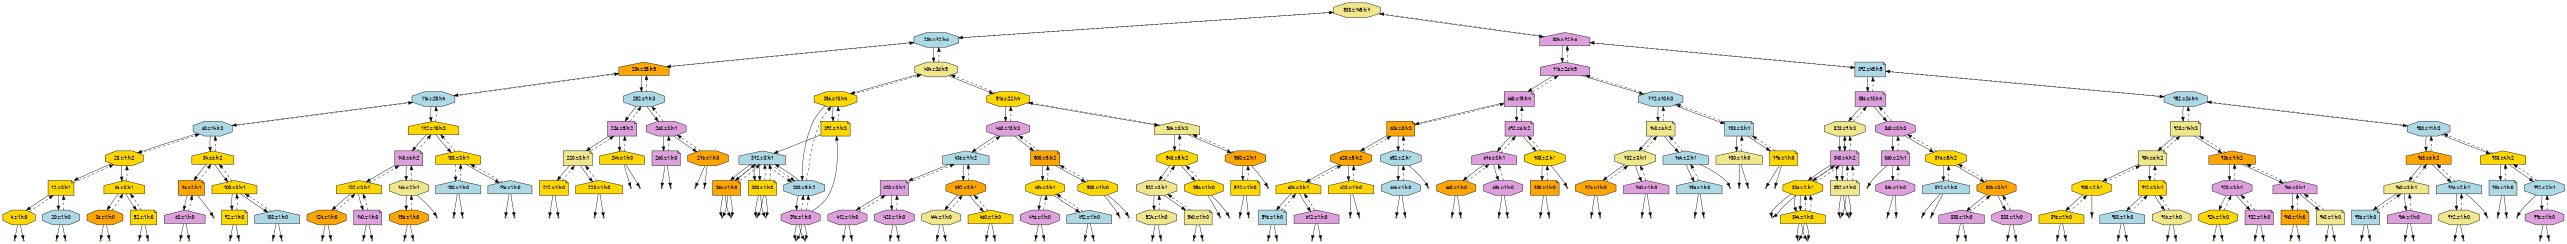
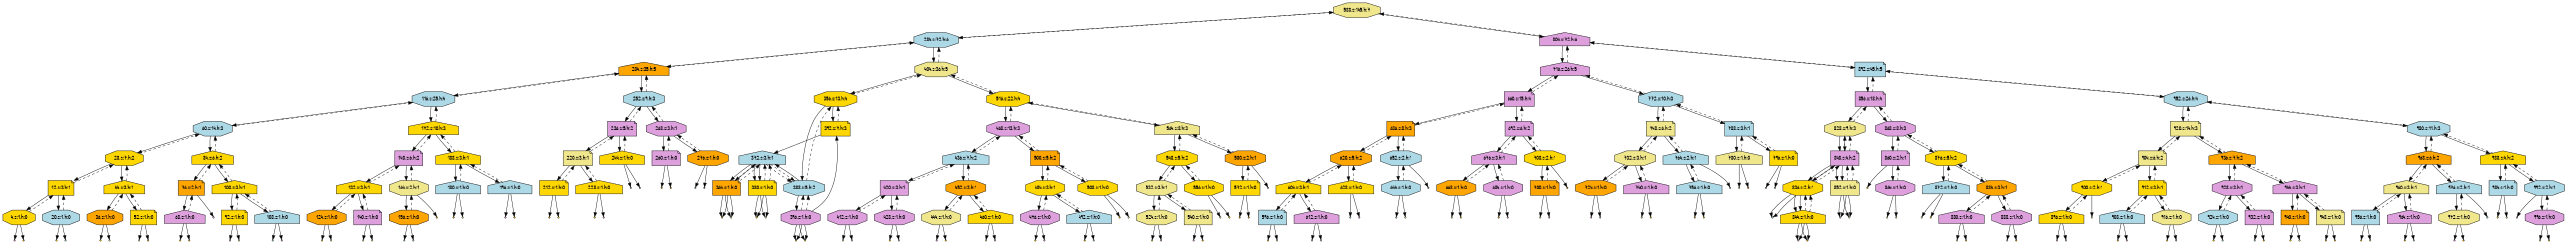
(455, 171) -> (455, 171)
(2218, 217) -> (2218, 217)
